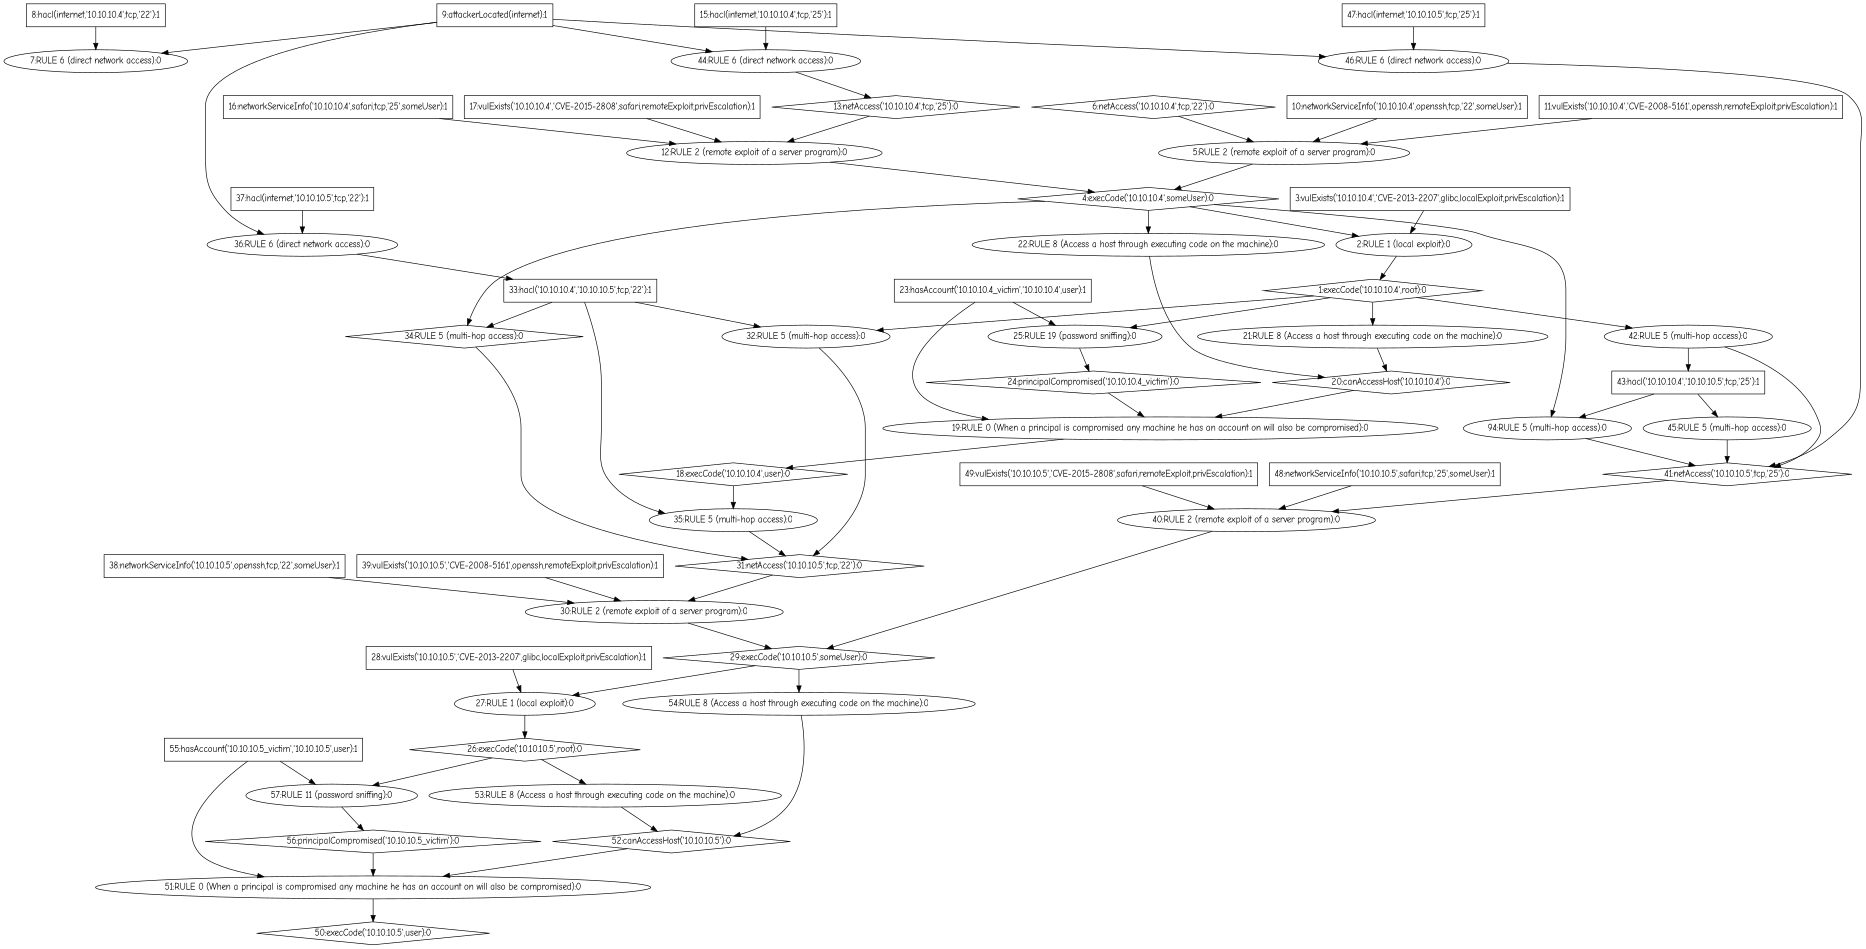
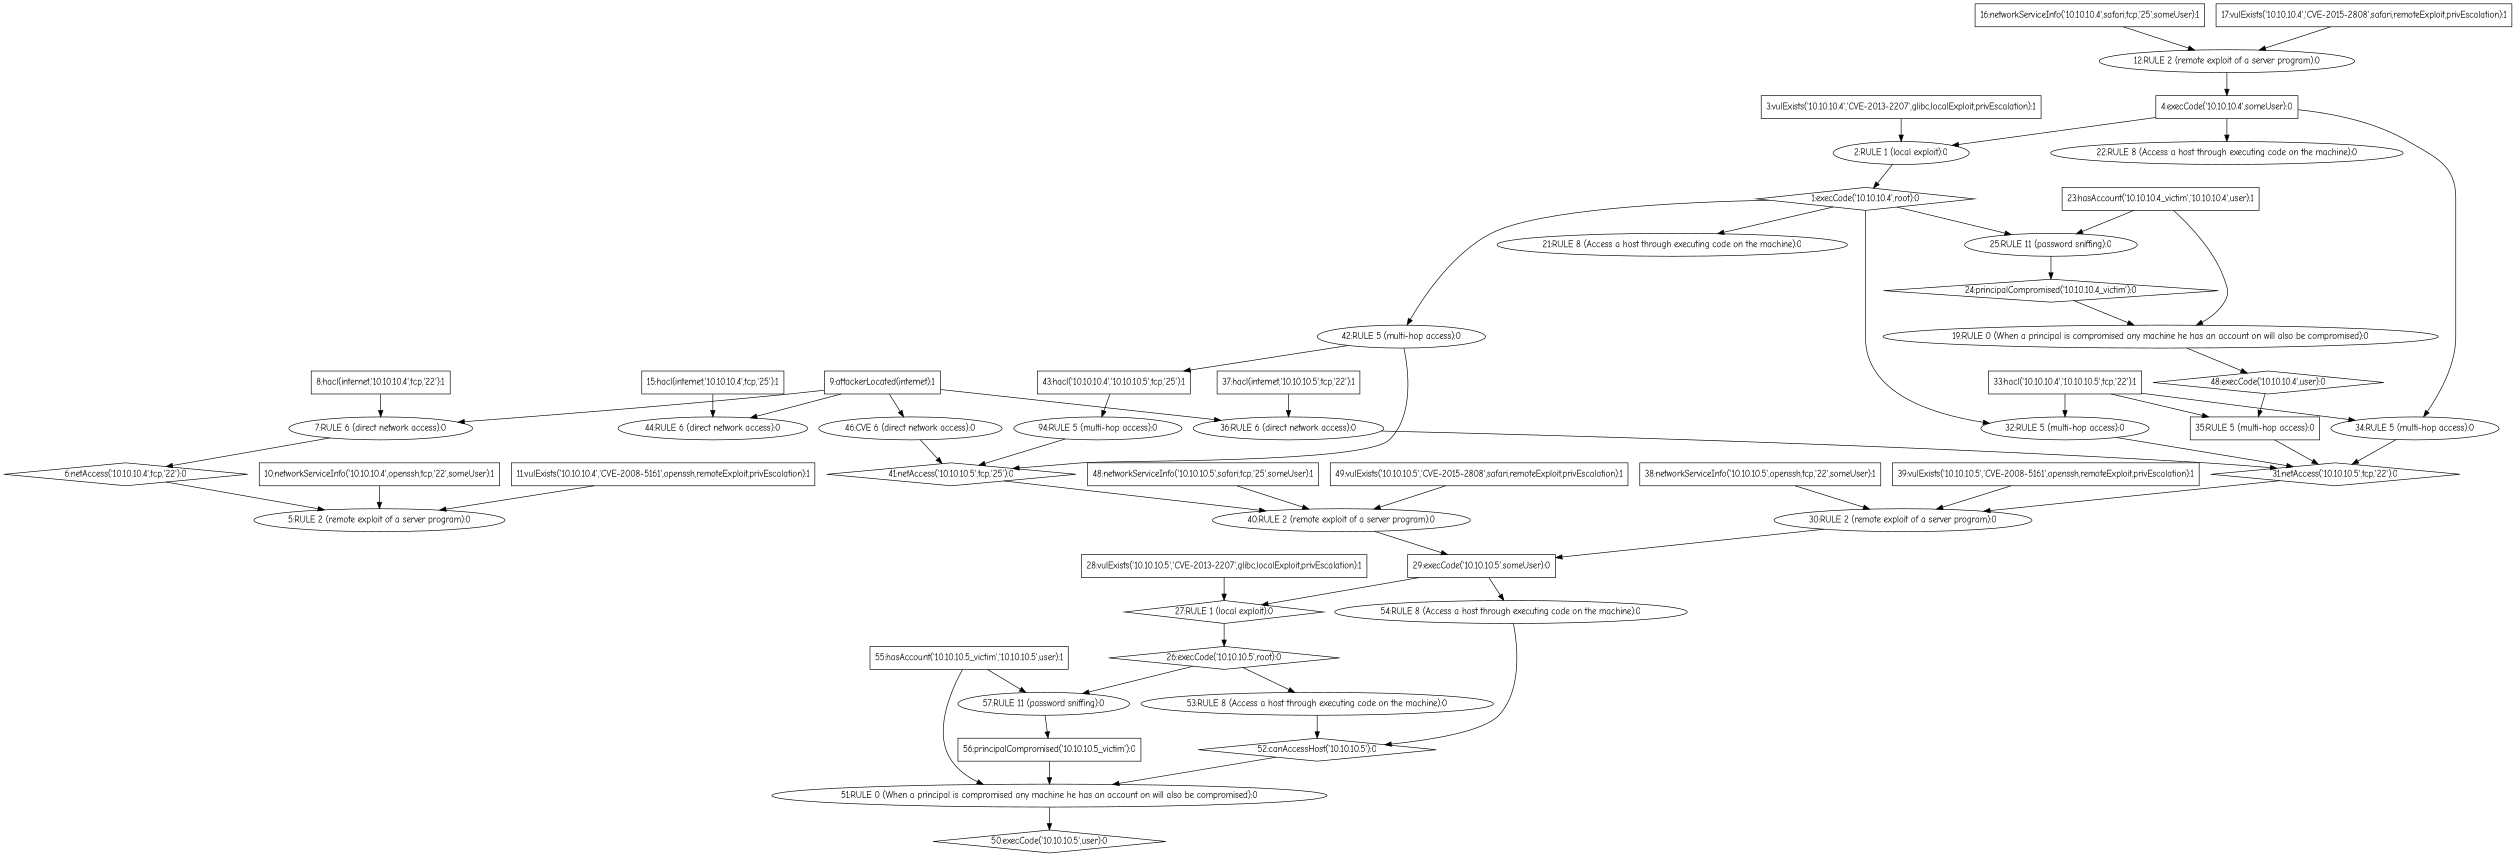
(1414, 15) -> none
(1414, 61) -> (910, 428)
(896, 107) -> none
(1216, 176) -> none
(1148, 199) -> (2227, 107)
(1464, 230) -> none
(432, 266) -> (1826, 445)
(464, 337) -> (2415, 428)
(1075, 337) -> (2051, 245)
(1391, 382) -> none
(1727, 428) -> none
none -> (251, 452)
(733, 474) -> (2268, 382)
(733, 520) -> (2255, 428)
(799, 658) -> (1482, 566)
(525, 704) -> (1224, 612)
(373, 841) -> (1049, 750)
